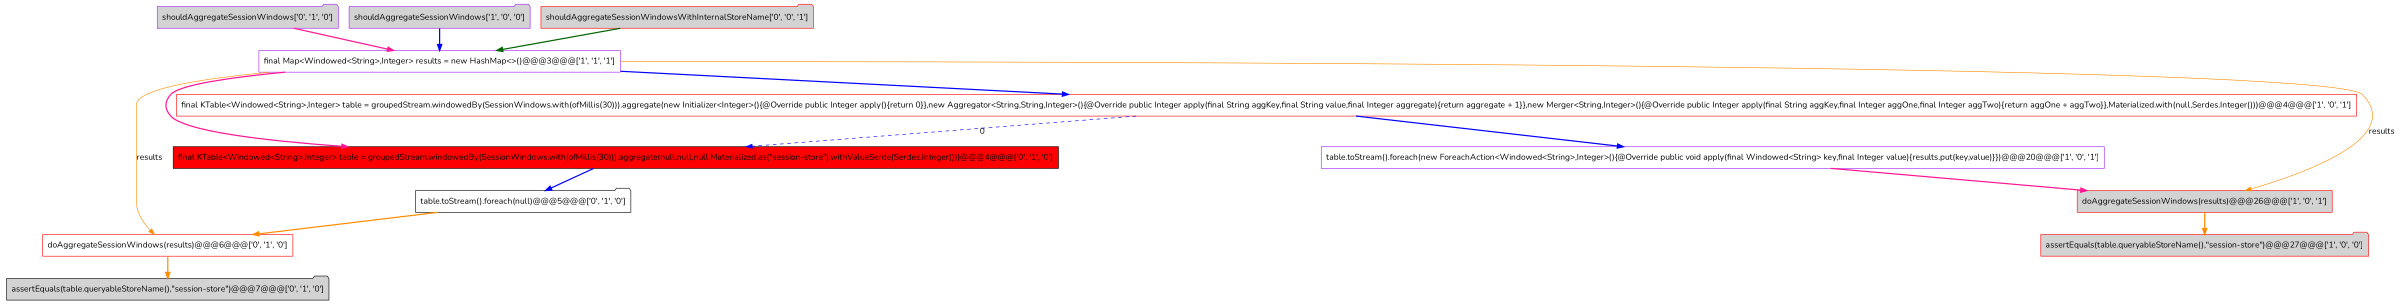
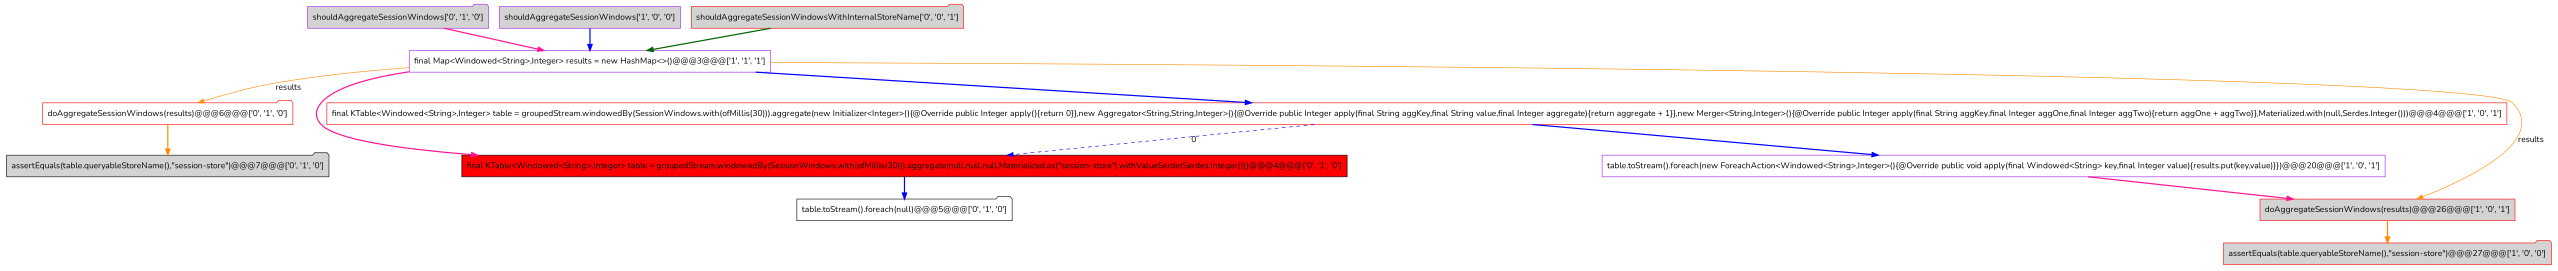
(440, 17) -> (590, 17)
(349, 223) -> none
(168, 245) -> (168, 114)
